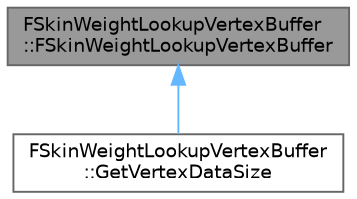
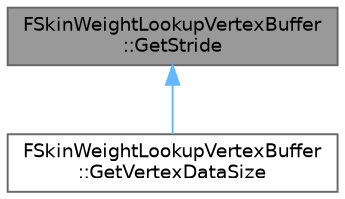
(178, 36) -> (173, 36)
